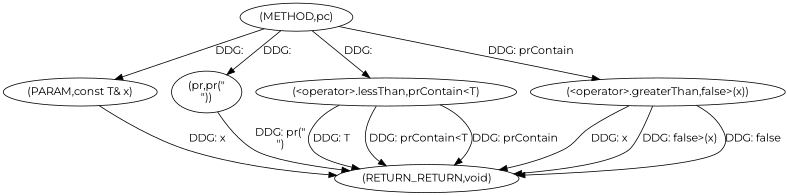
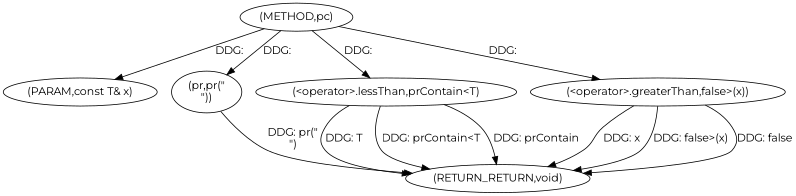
(531, 51) -> (504, 51)
(209, 156) -> none
